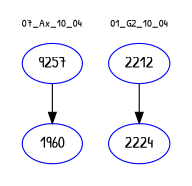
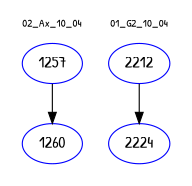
(52, 24) -> (52, 24)
(52, 63) -> (52, 63)
(52, 144) -> (52, 144)
